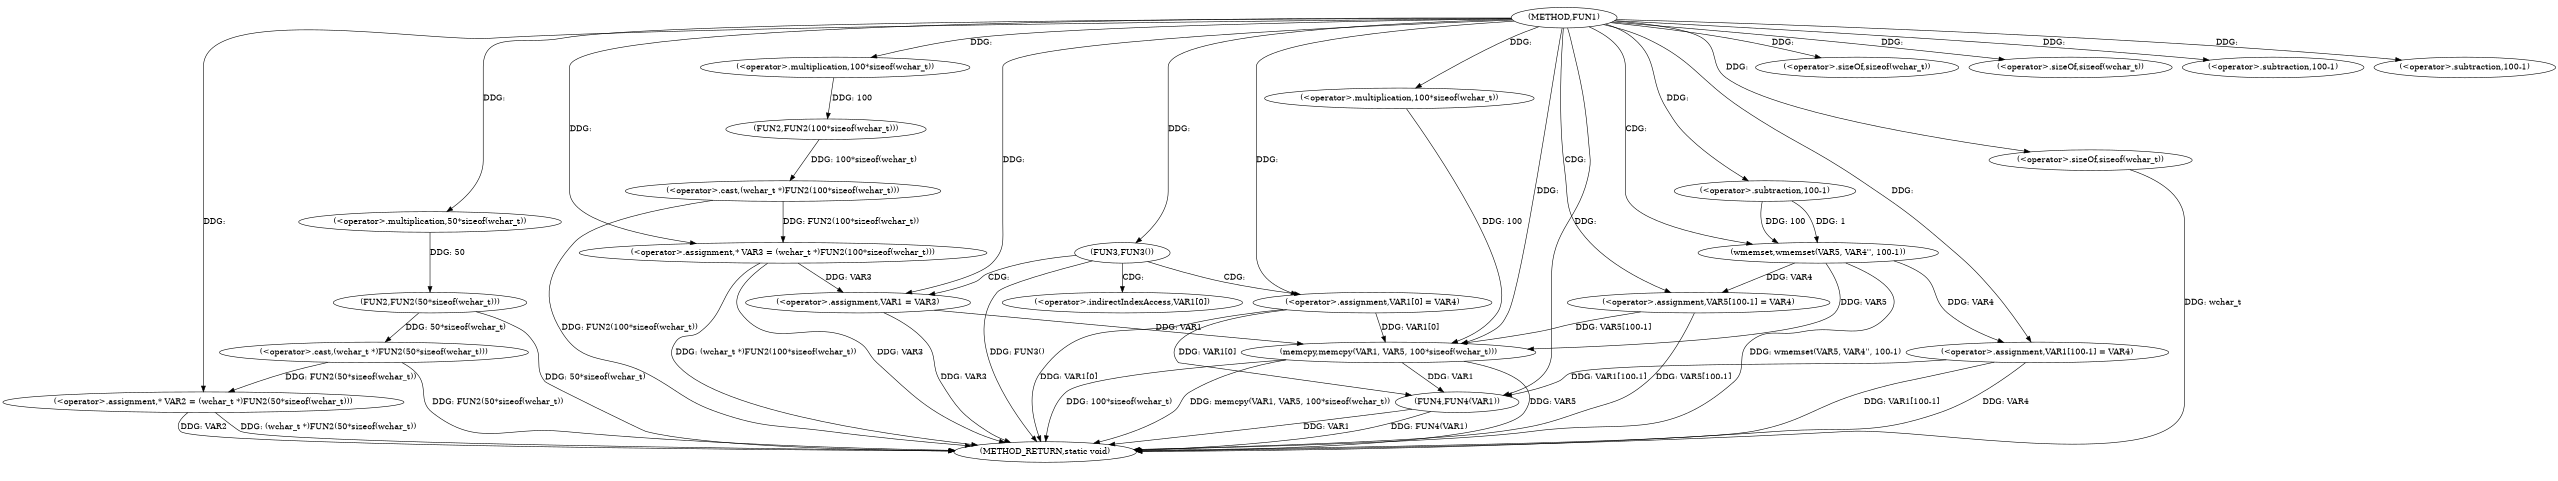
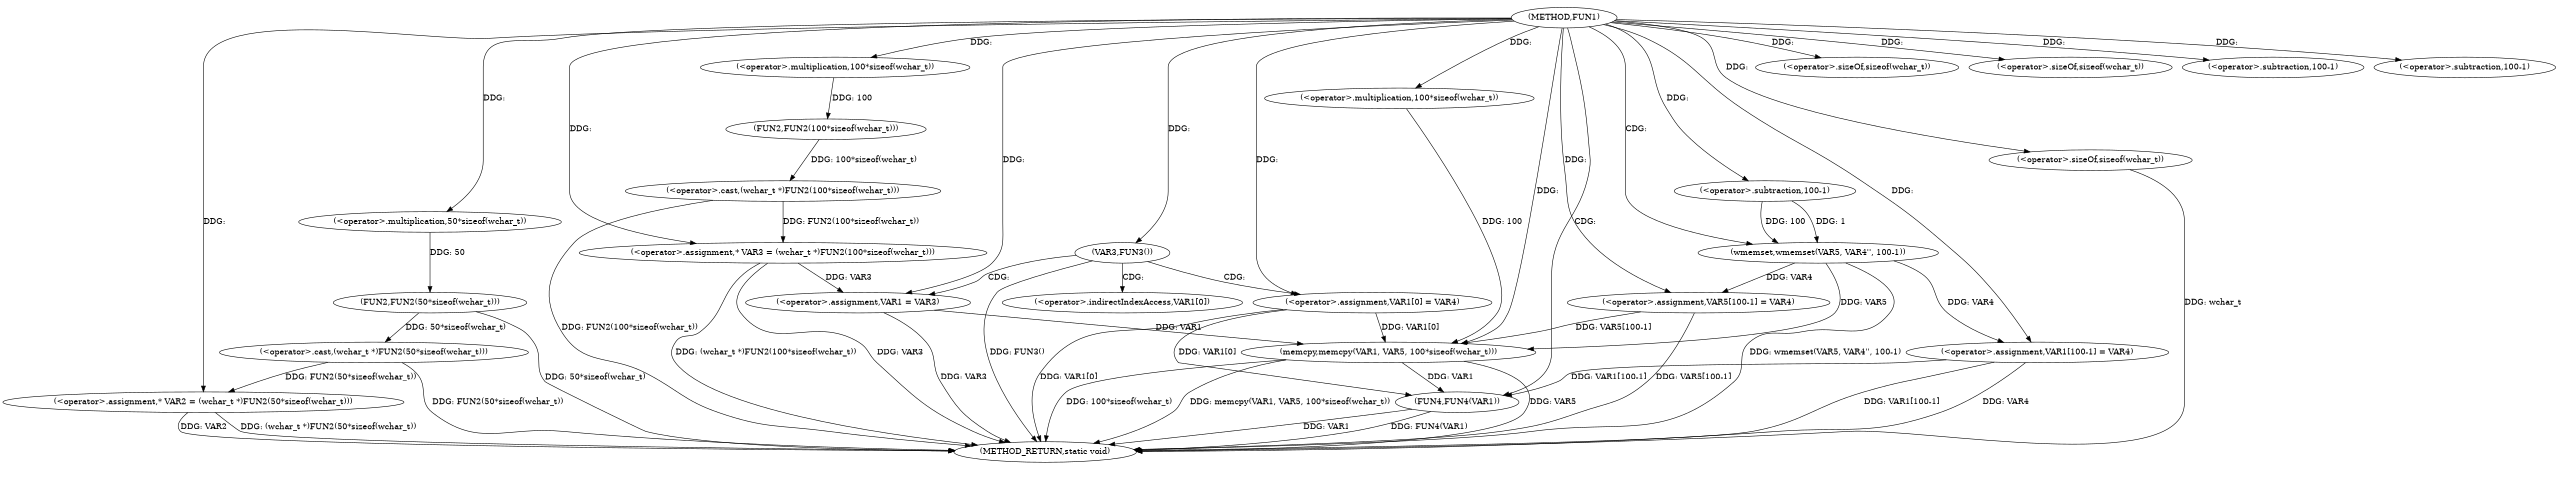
(1577, 160) -> (1577, 160)
(1587, 222) -> (1587, 222)
(1122, 253) -> (1122, 253)
